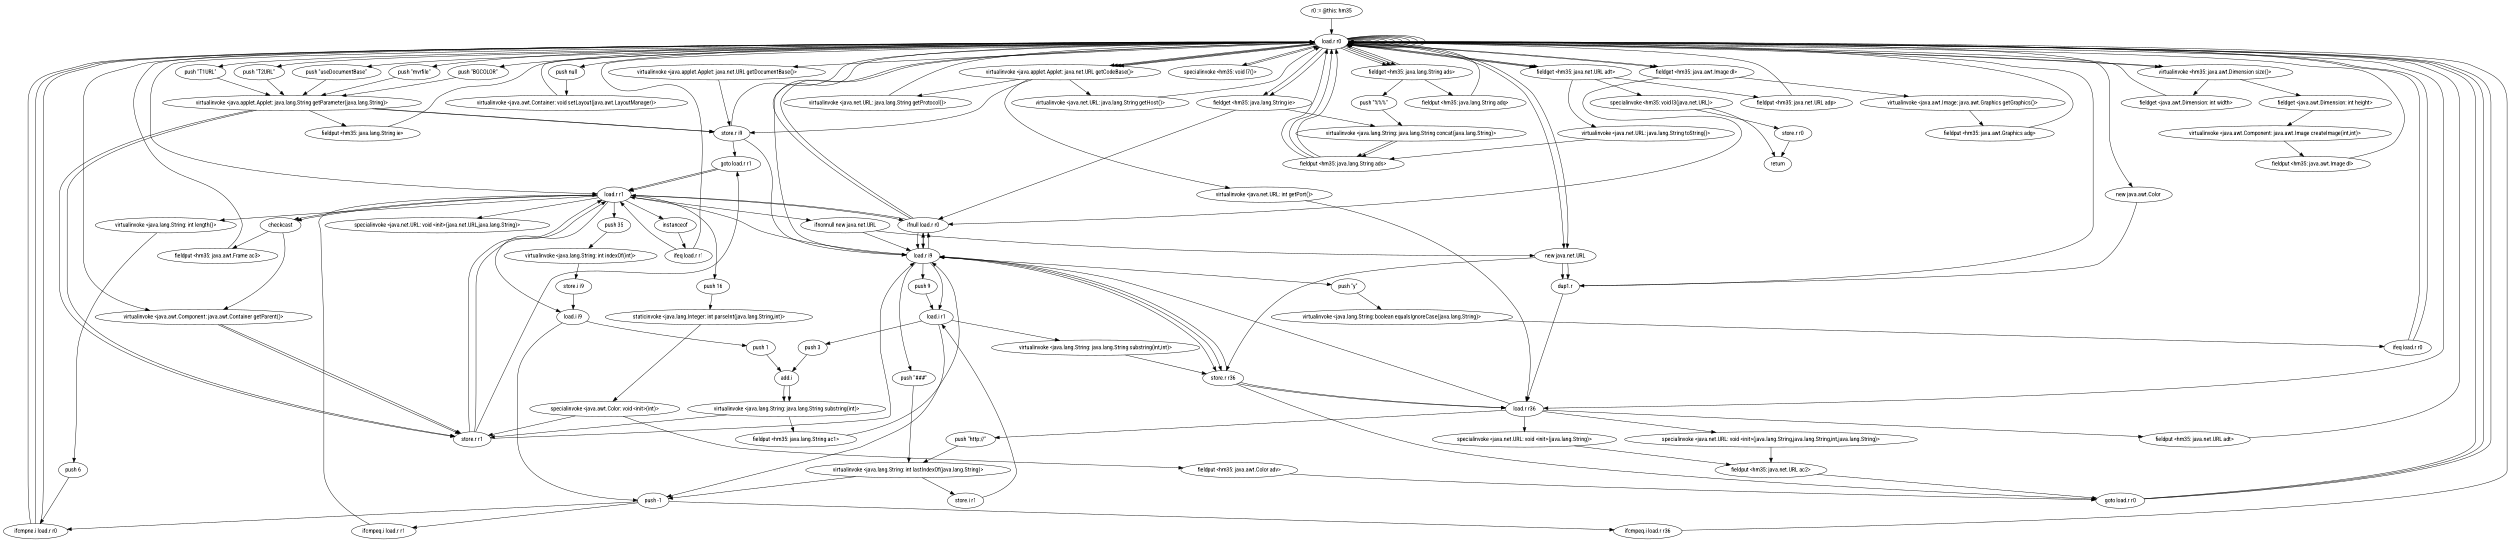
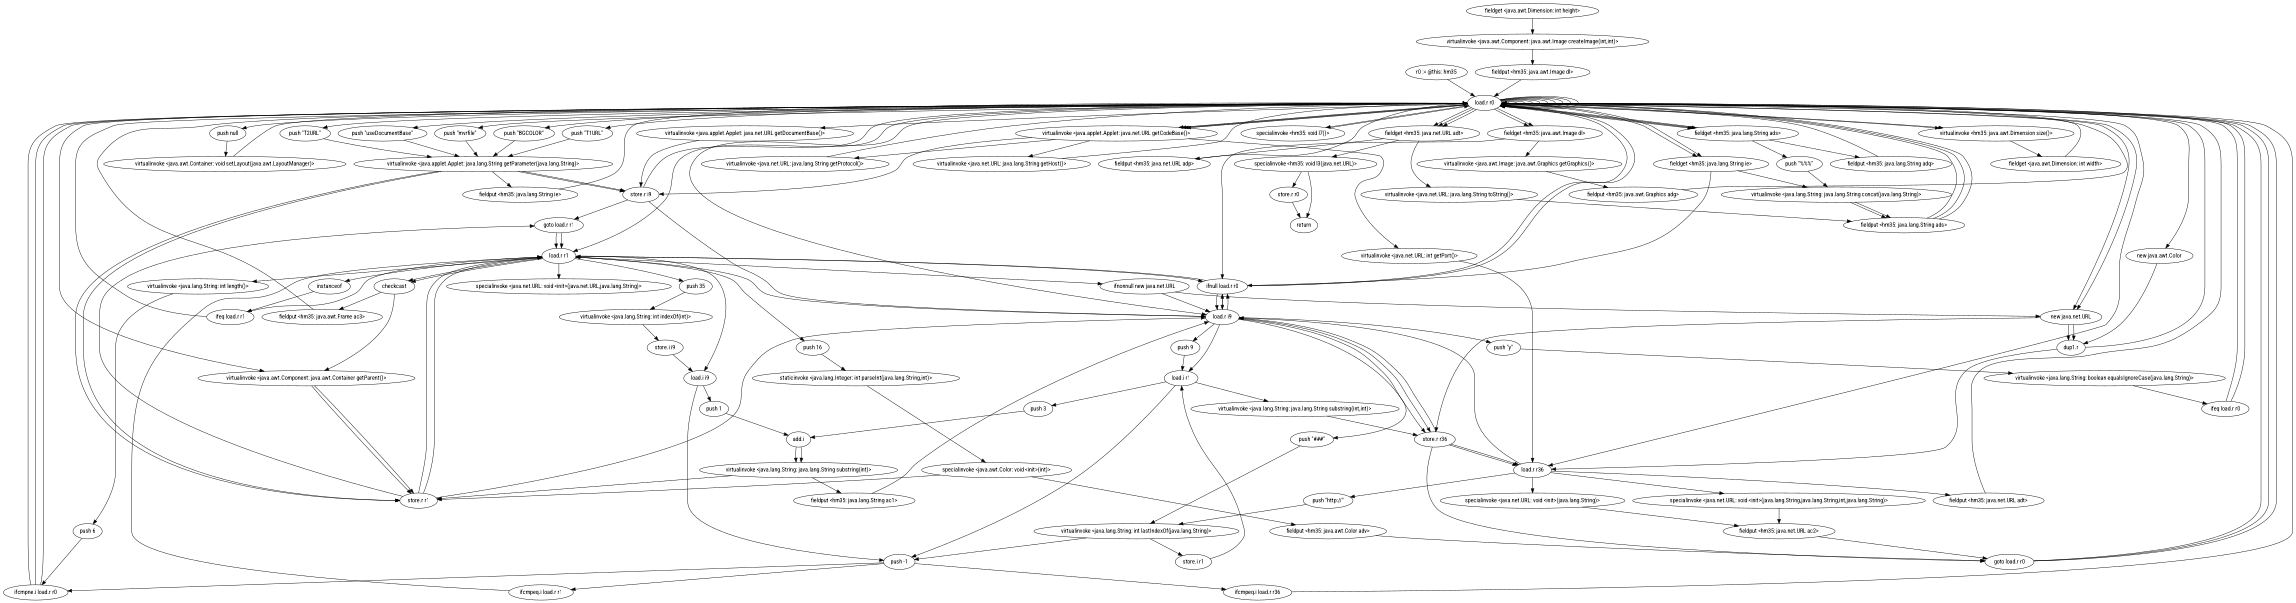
(2268, 87) -> none
